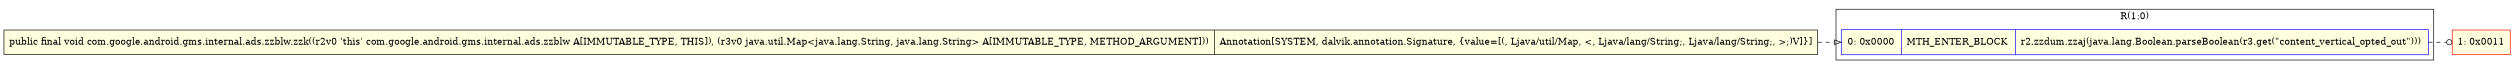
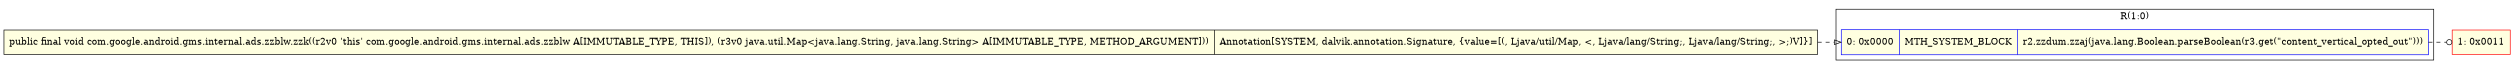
(1957, 42) -> (1958, 42)
